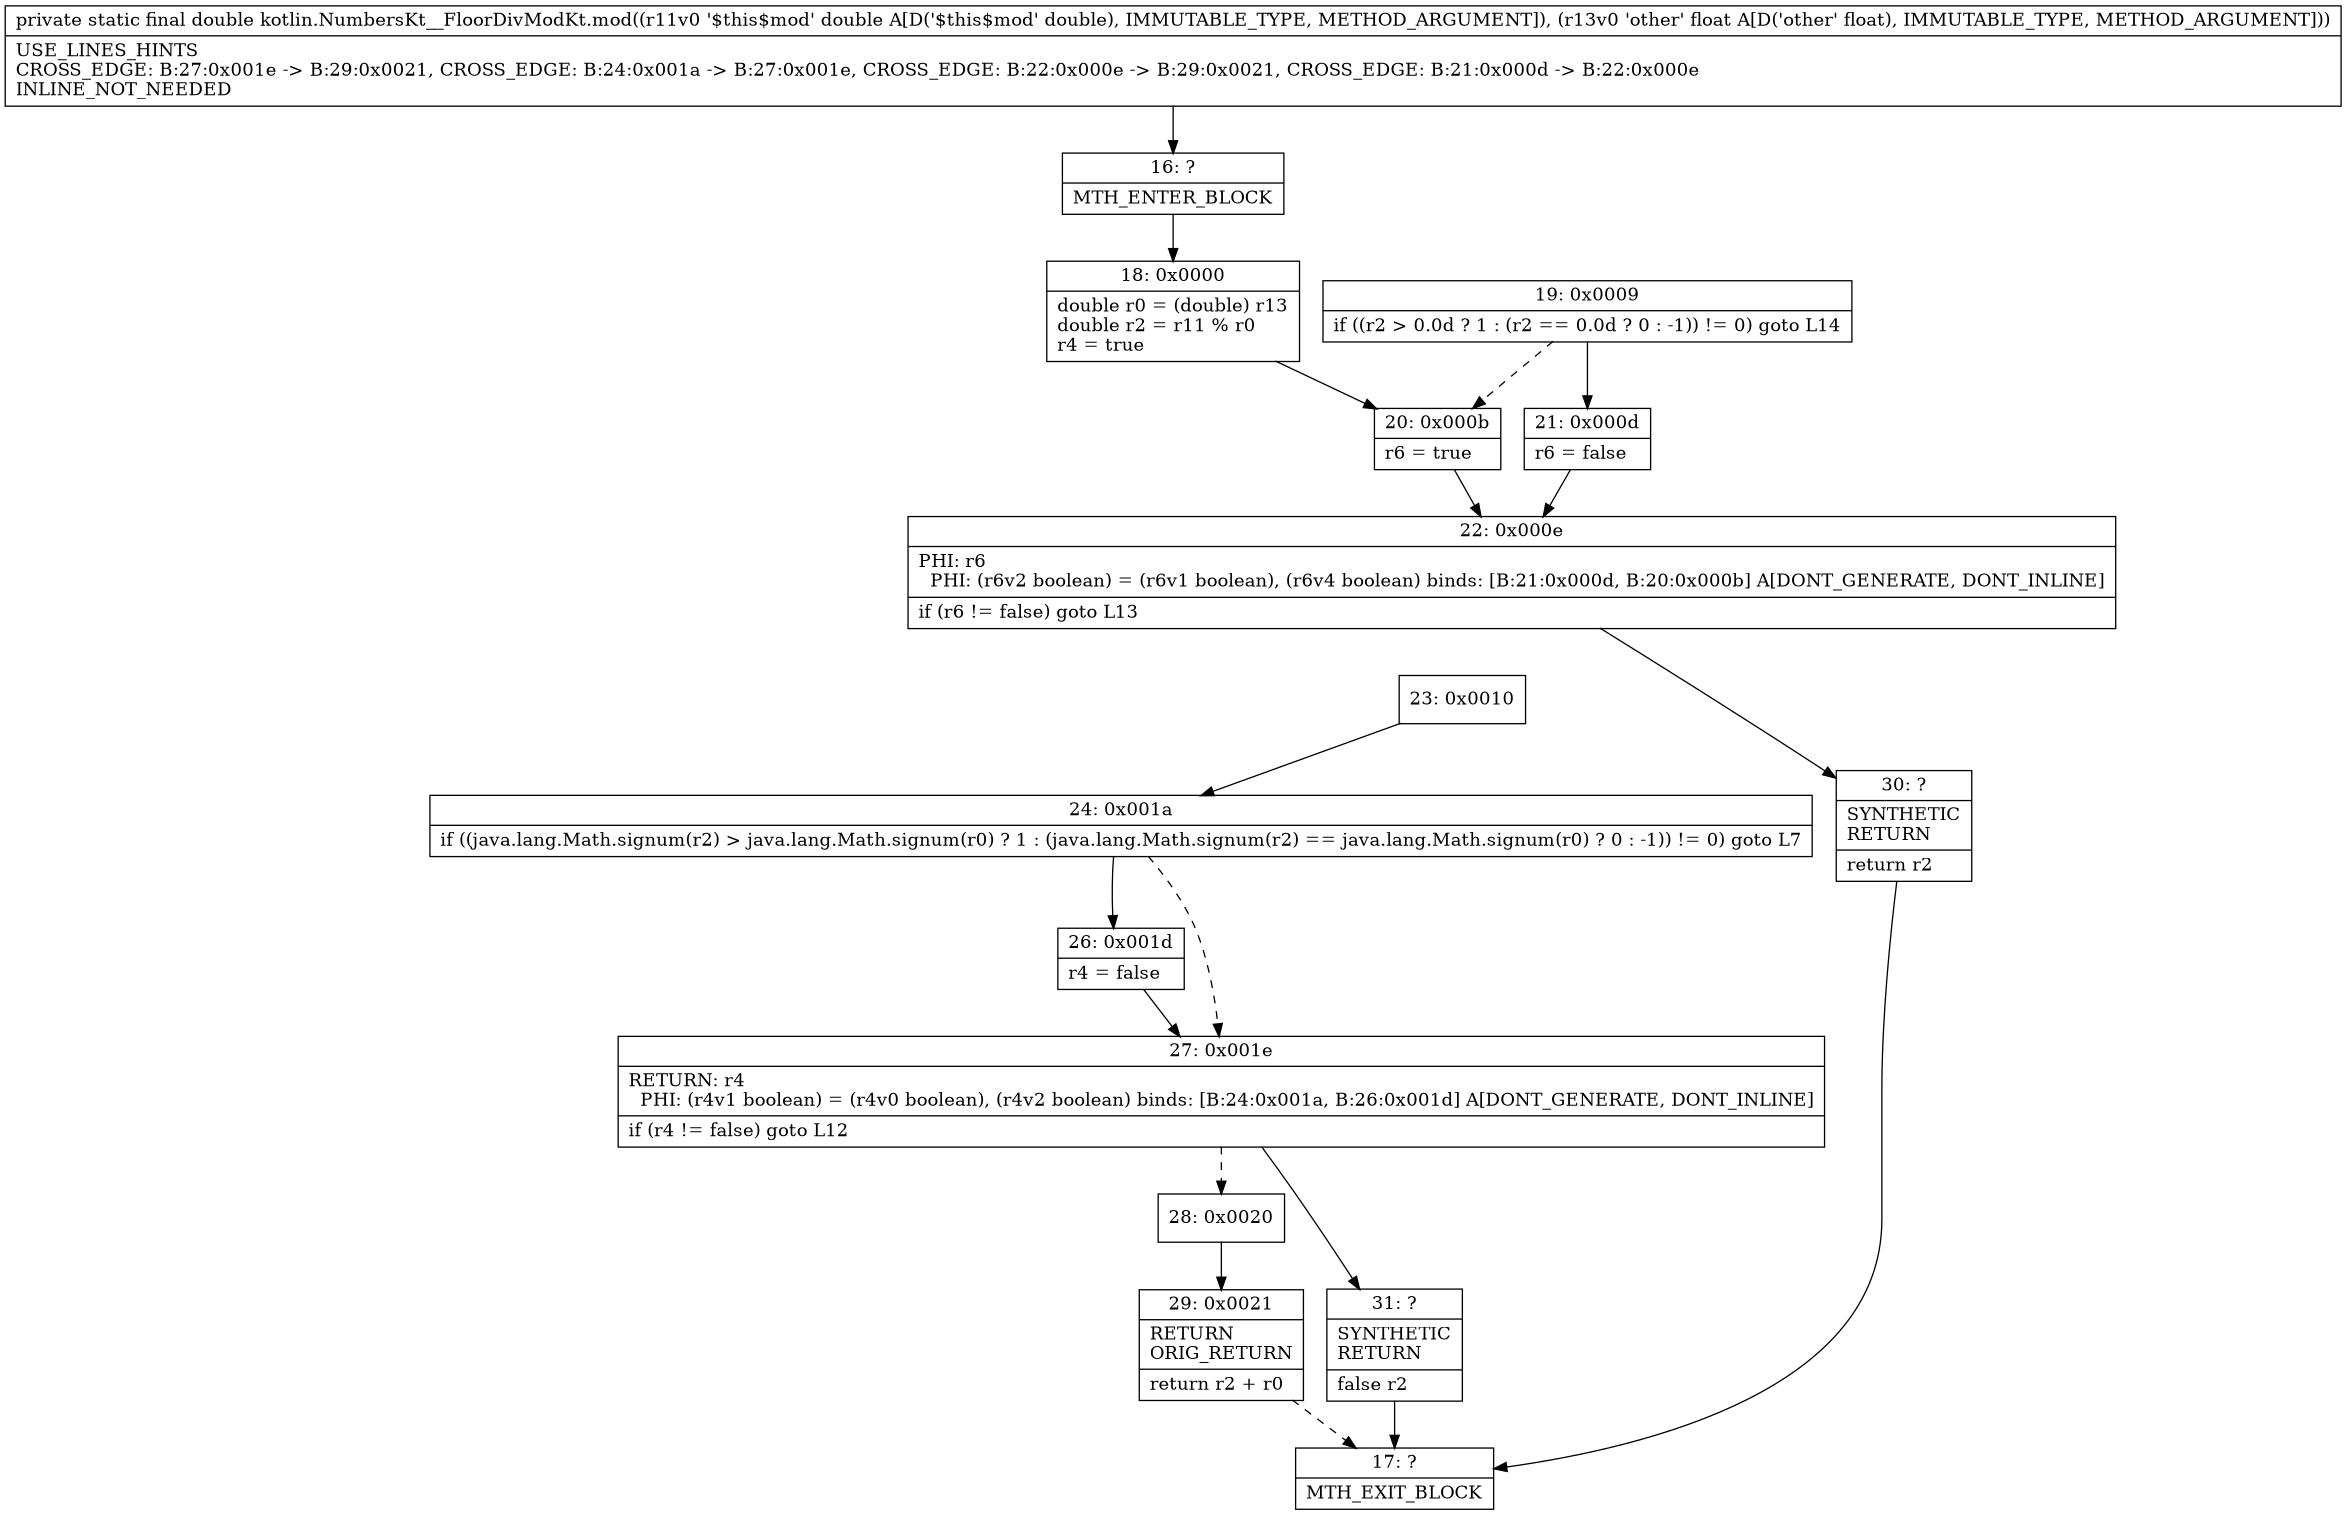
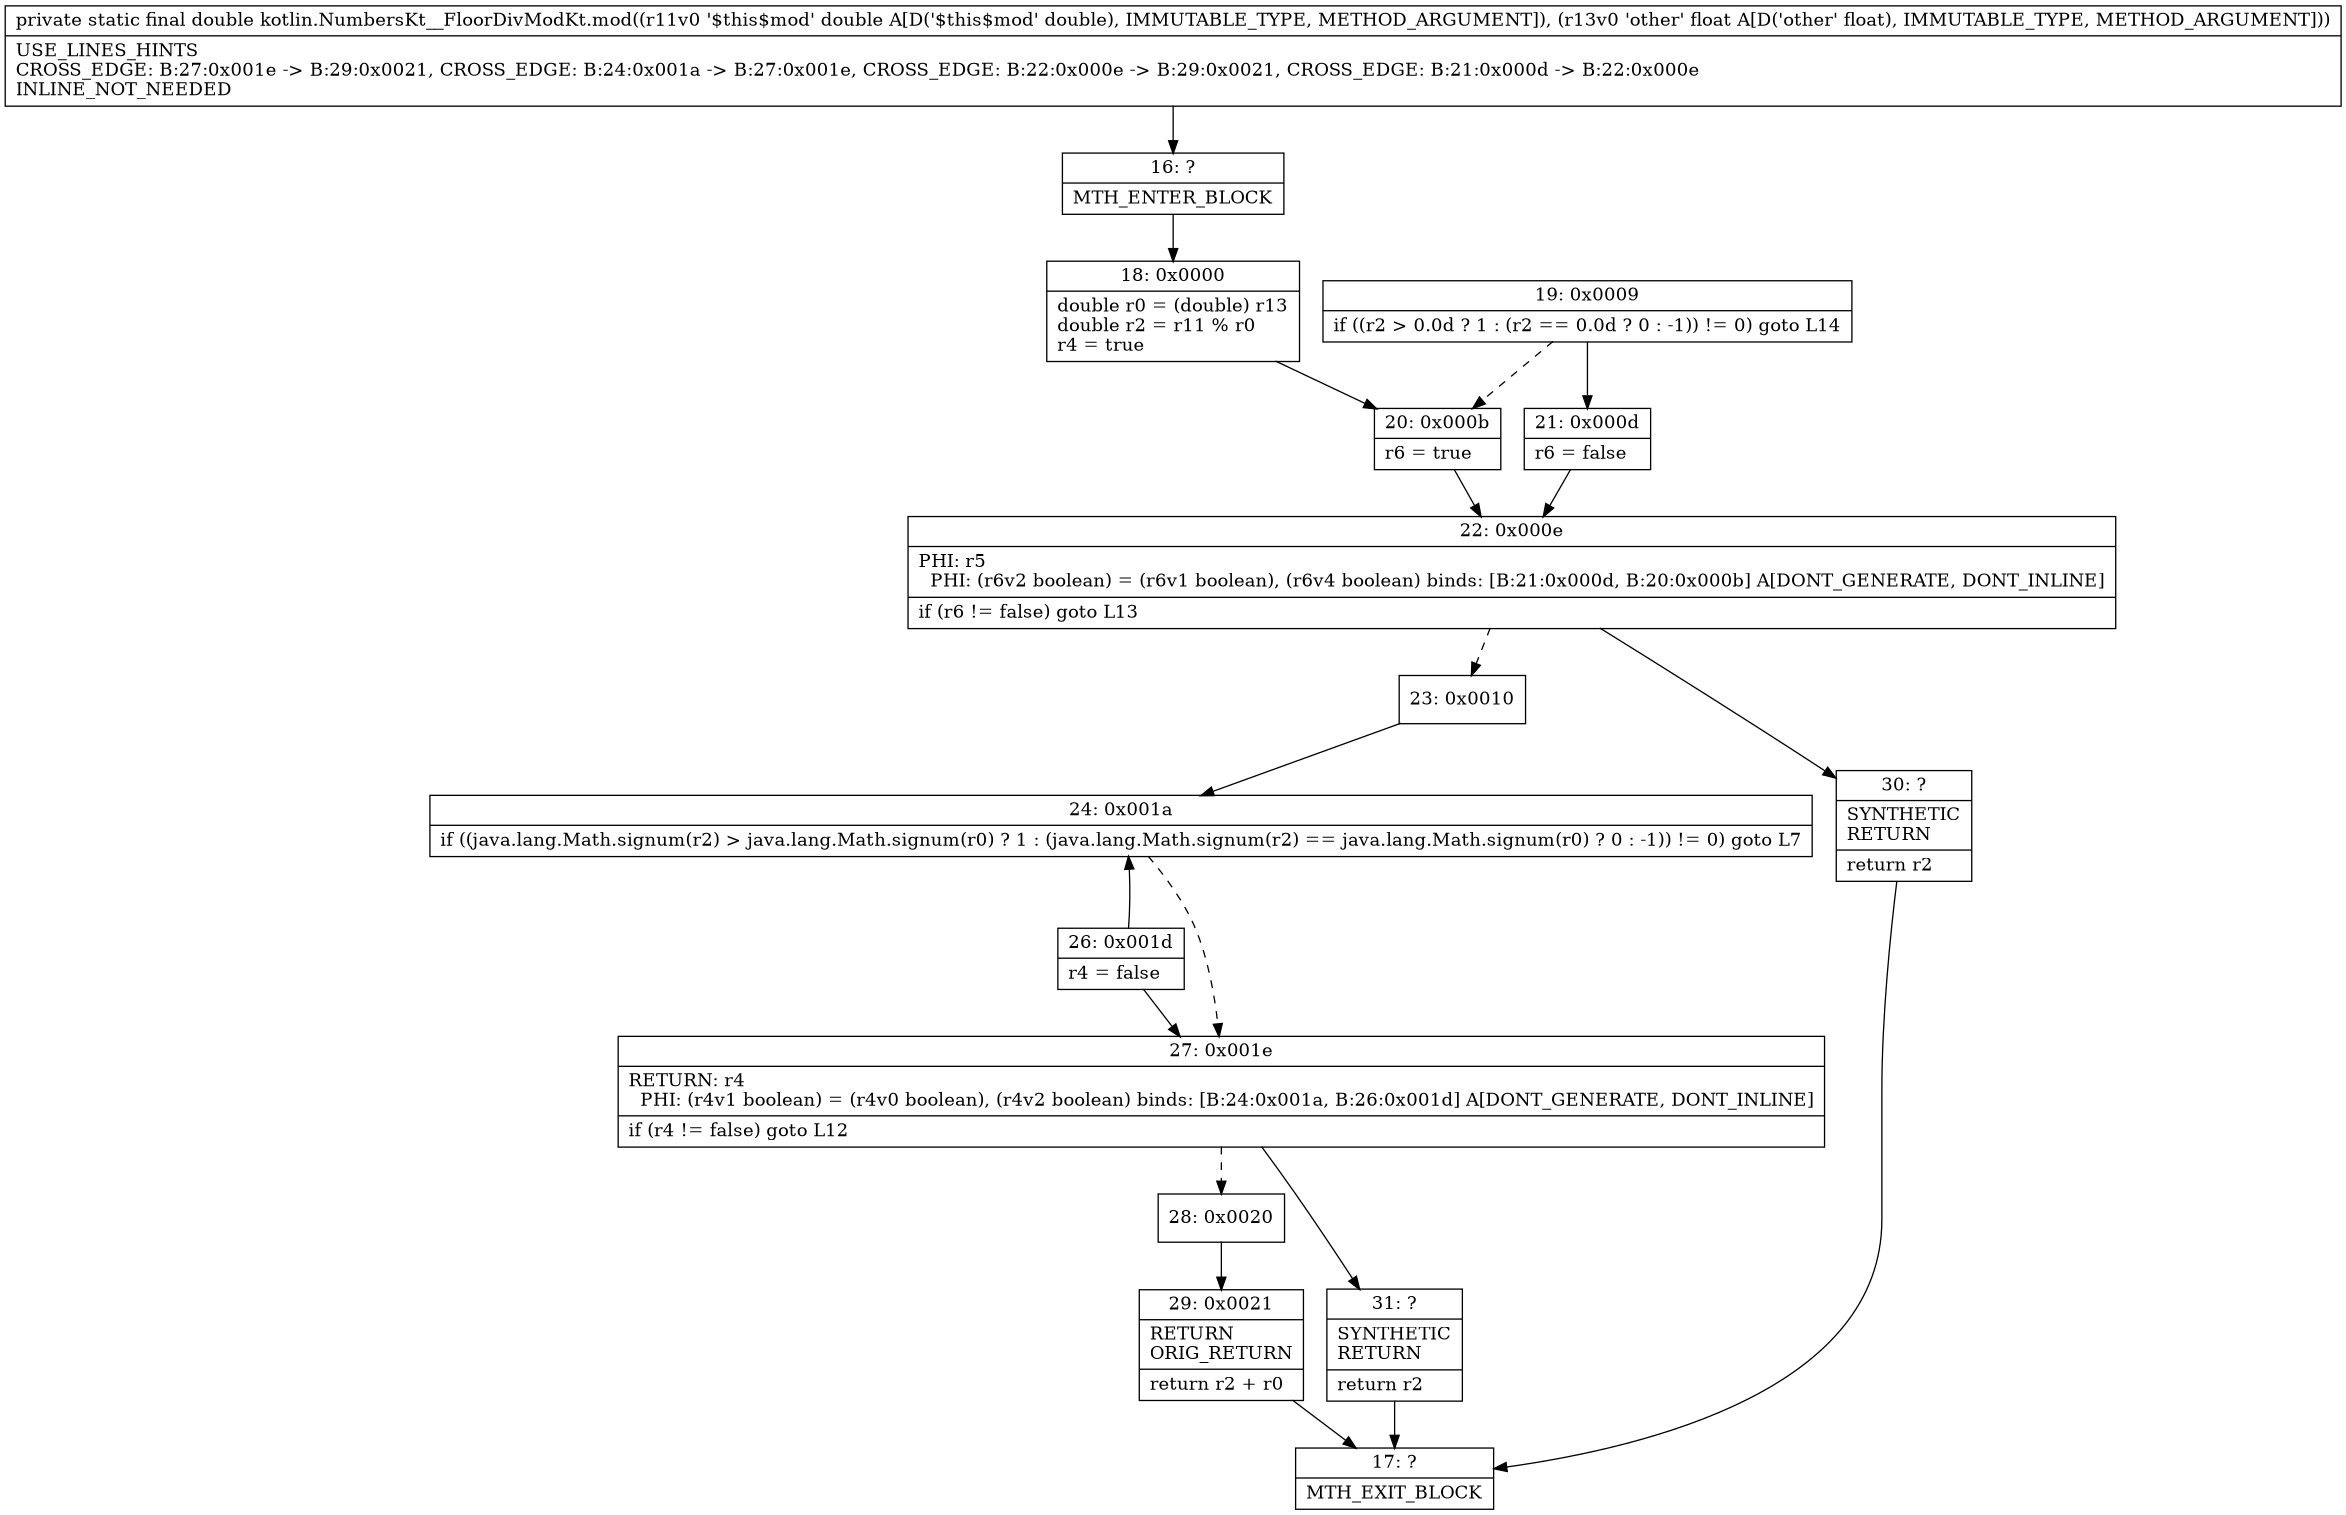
(956, 561) -> (956, 561)
none -> (1483, 646)
(1112, 886) -> (1130, 899)
(1373, 1385) -> (1381, 1385)
(1319, 1420) -> (1319, 1420)
